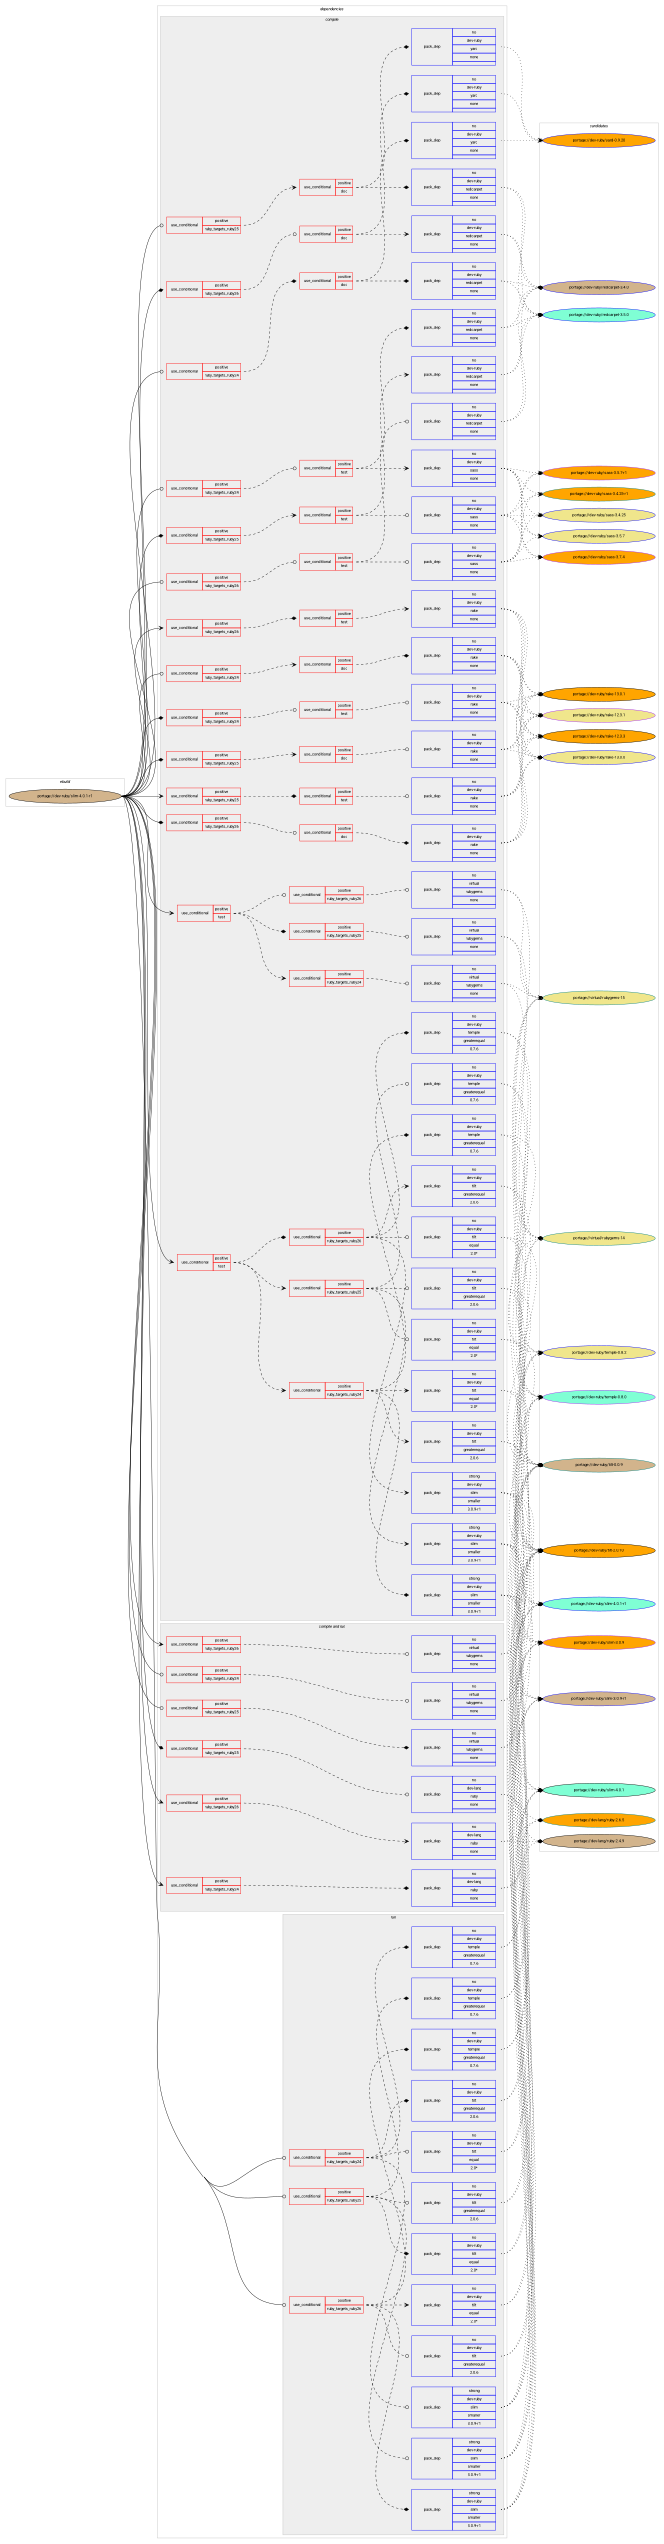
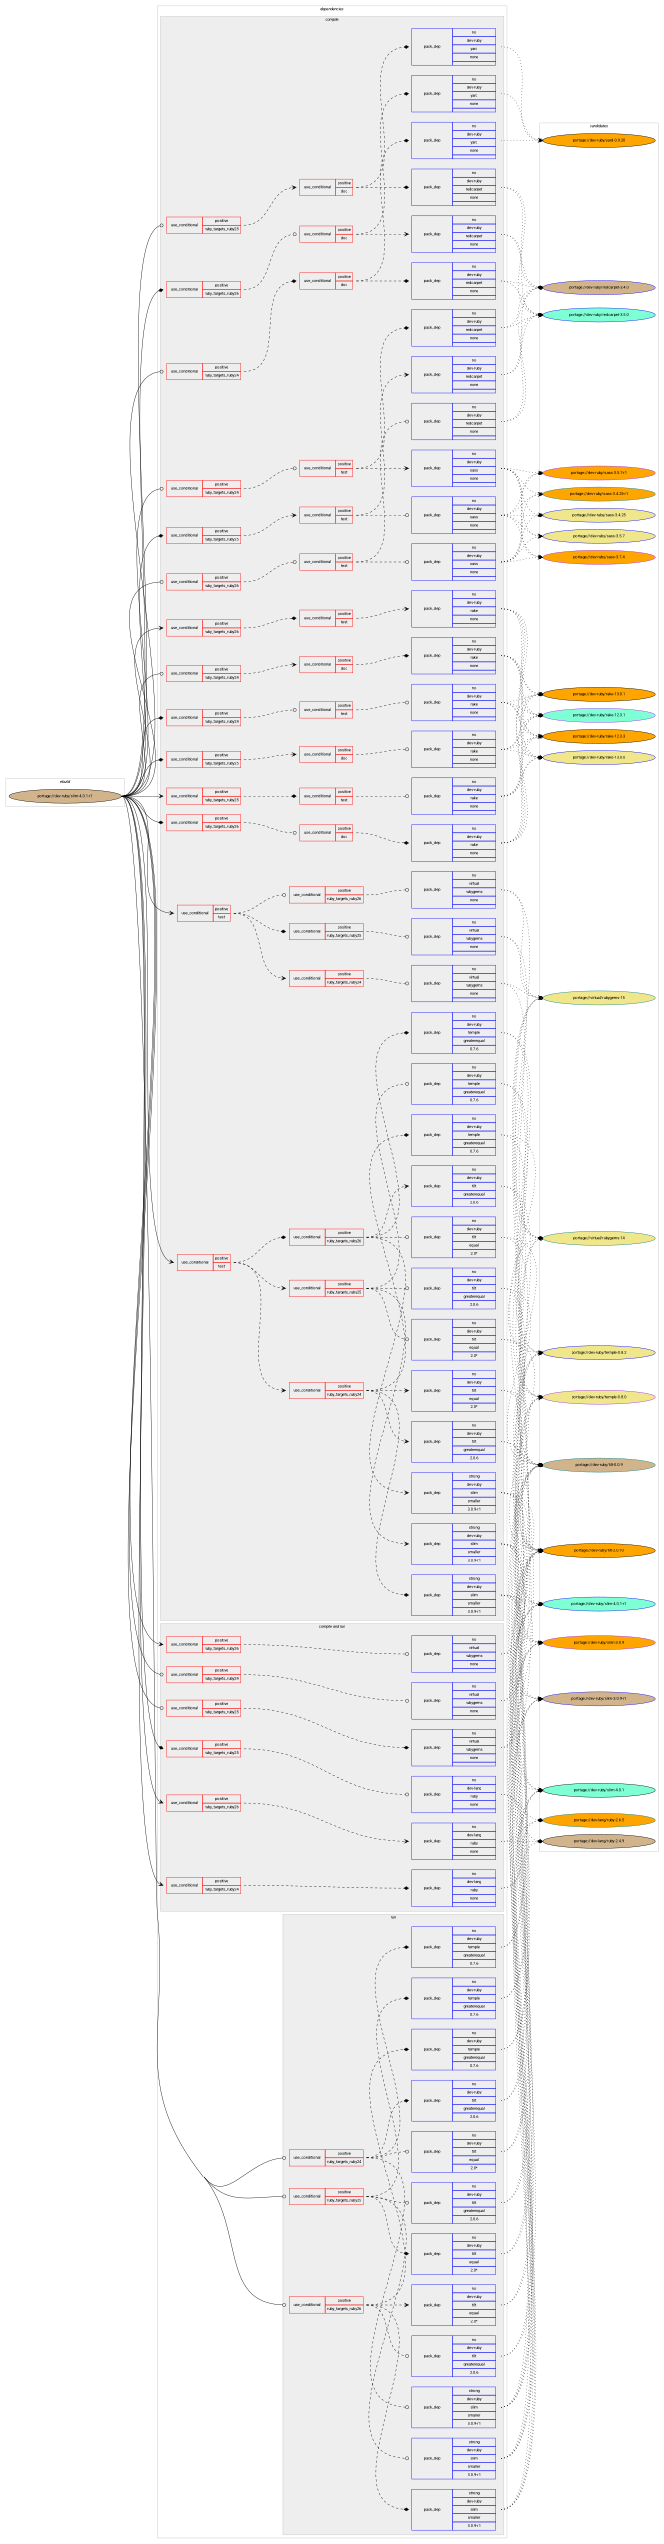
(599, 140) -> (599, 140)
(599, 715) -> (599, 715)
(599, 1397) -> (599, 1397)
